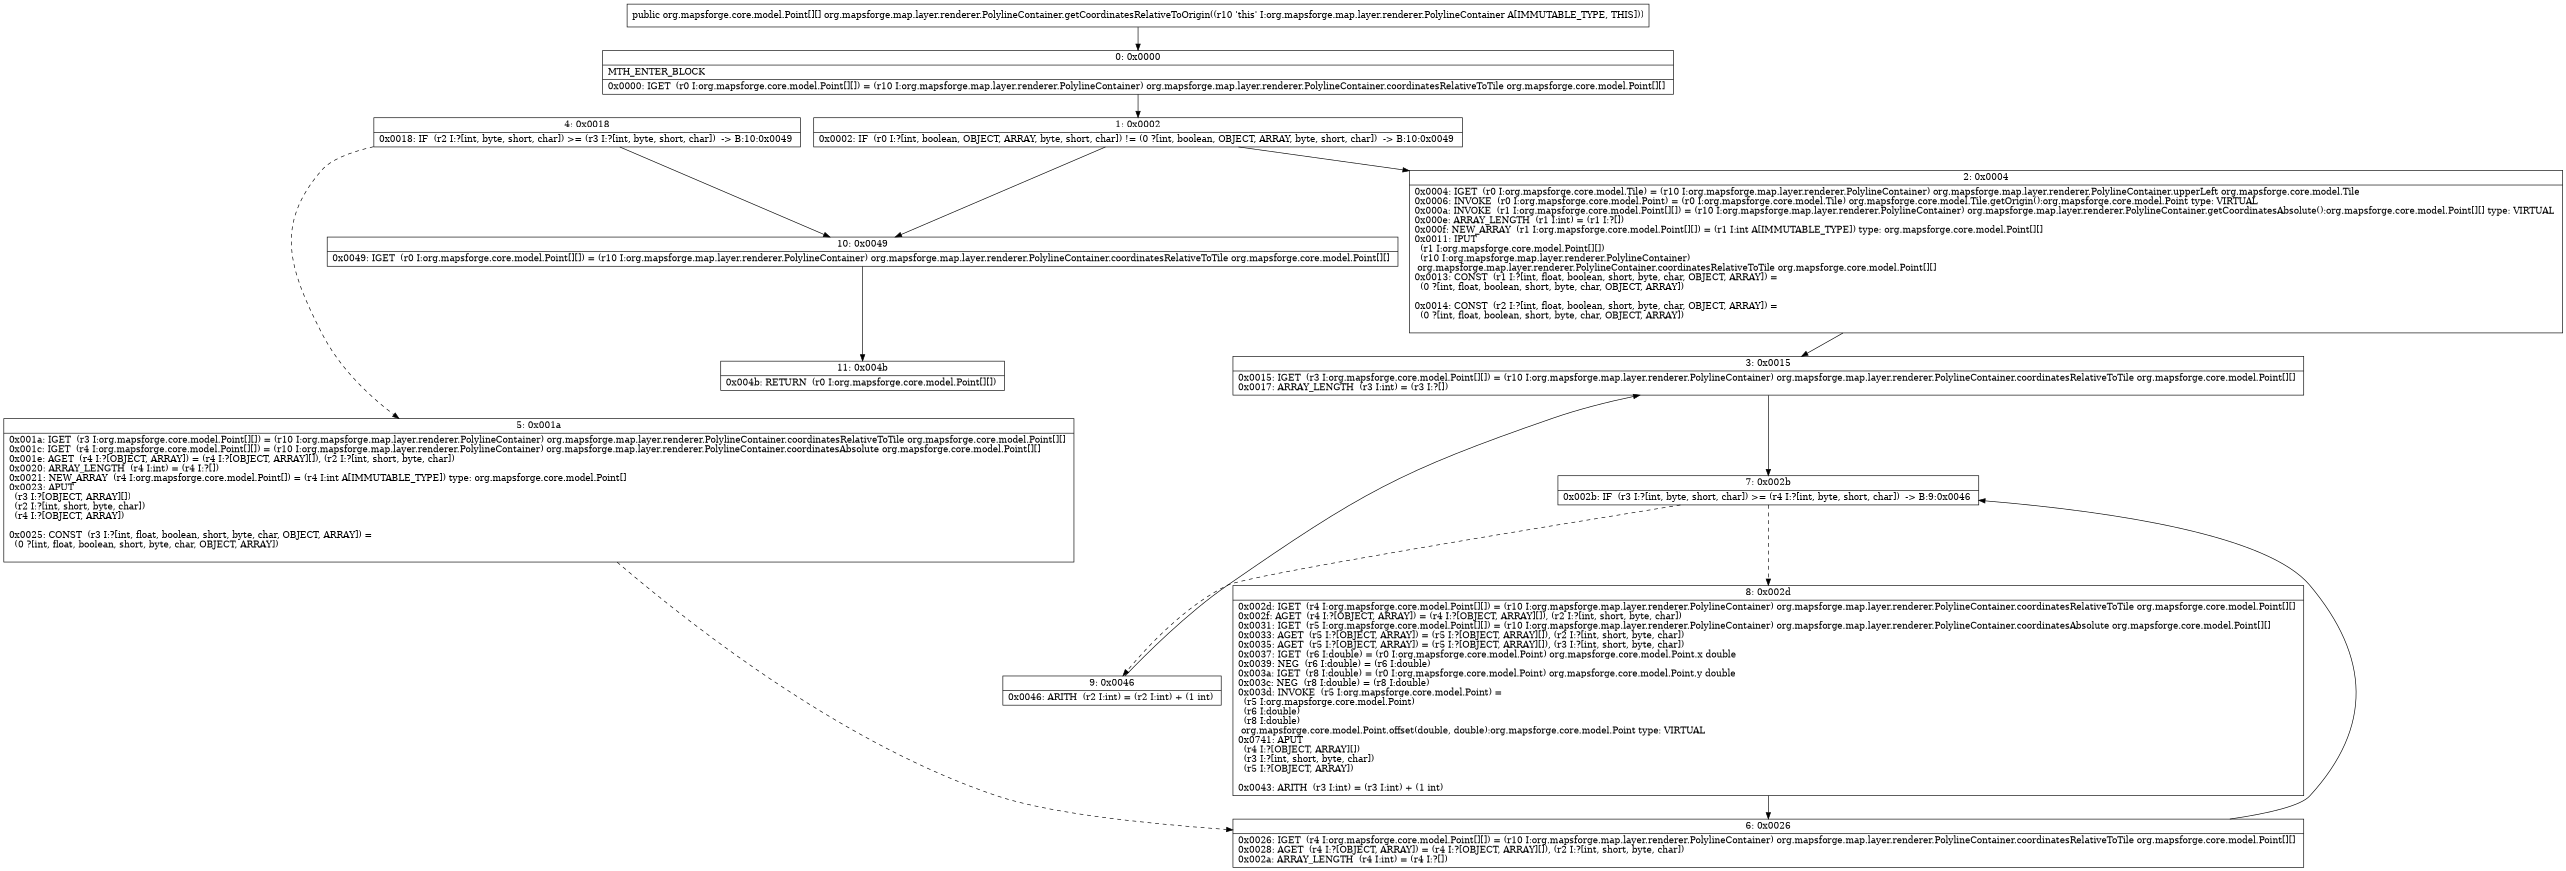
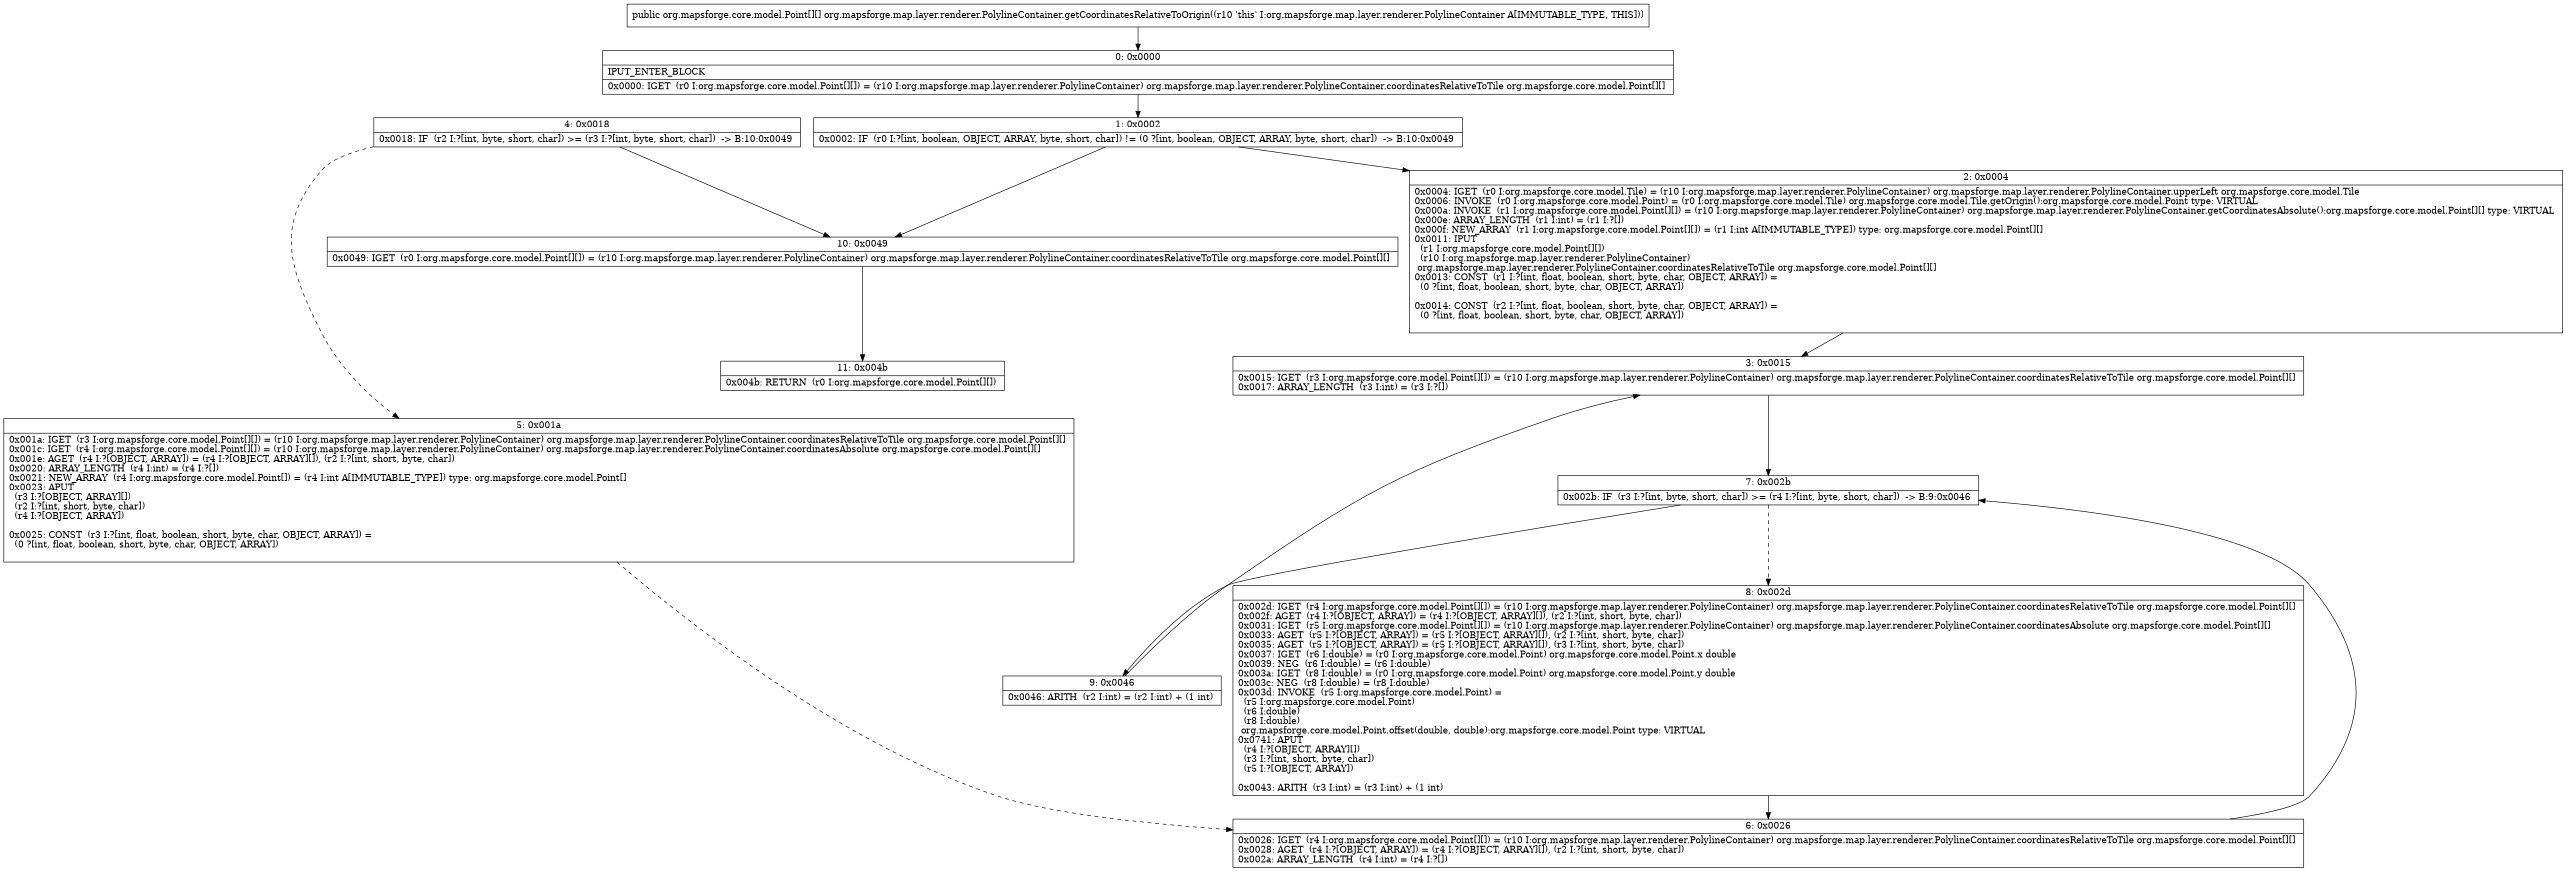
(657, 72) -> (657, 72)
(1388, 553) -> (1388, 553)
